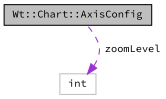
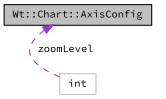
(99, 44) -> (32, 58)
